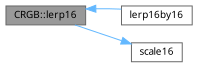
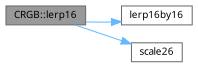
(109, 9) -> (99, 22)
(157, 52) -> (157, 52)
